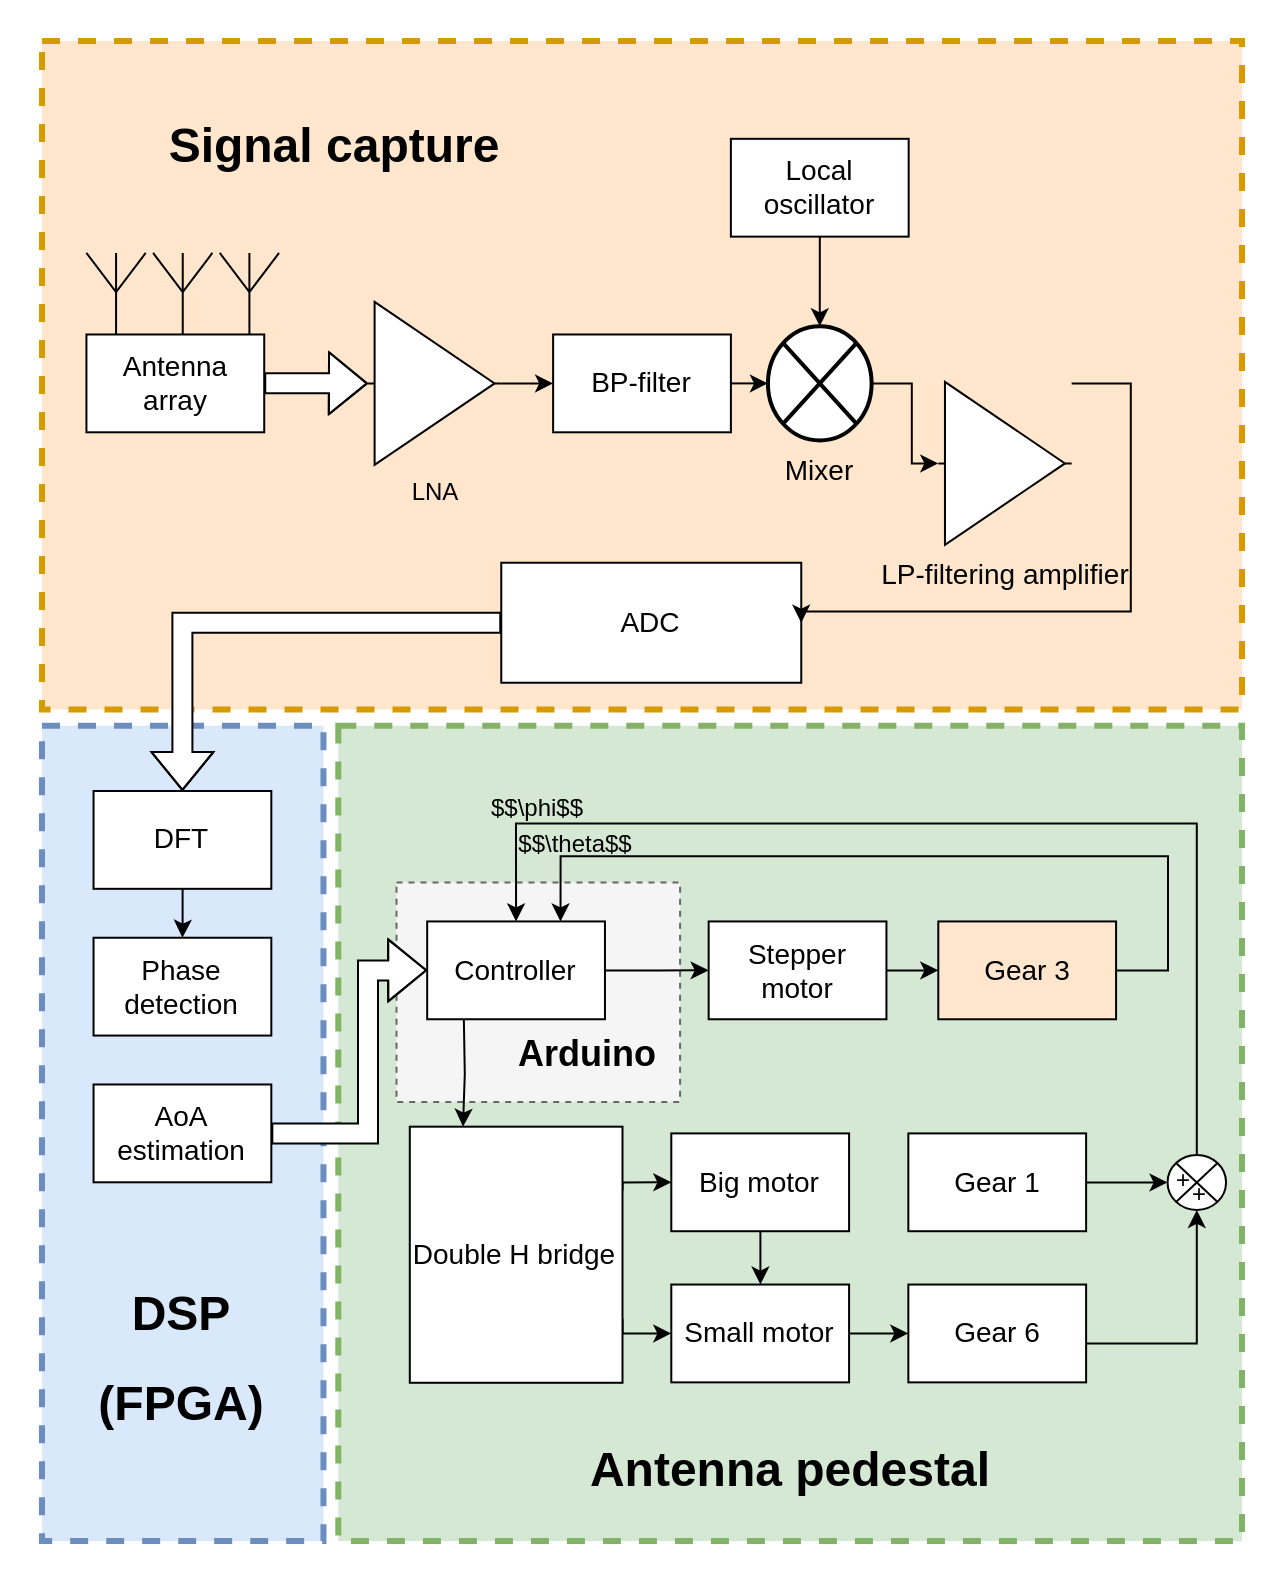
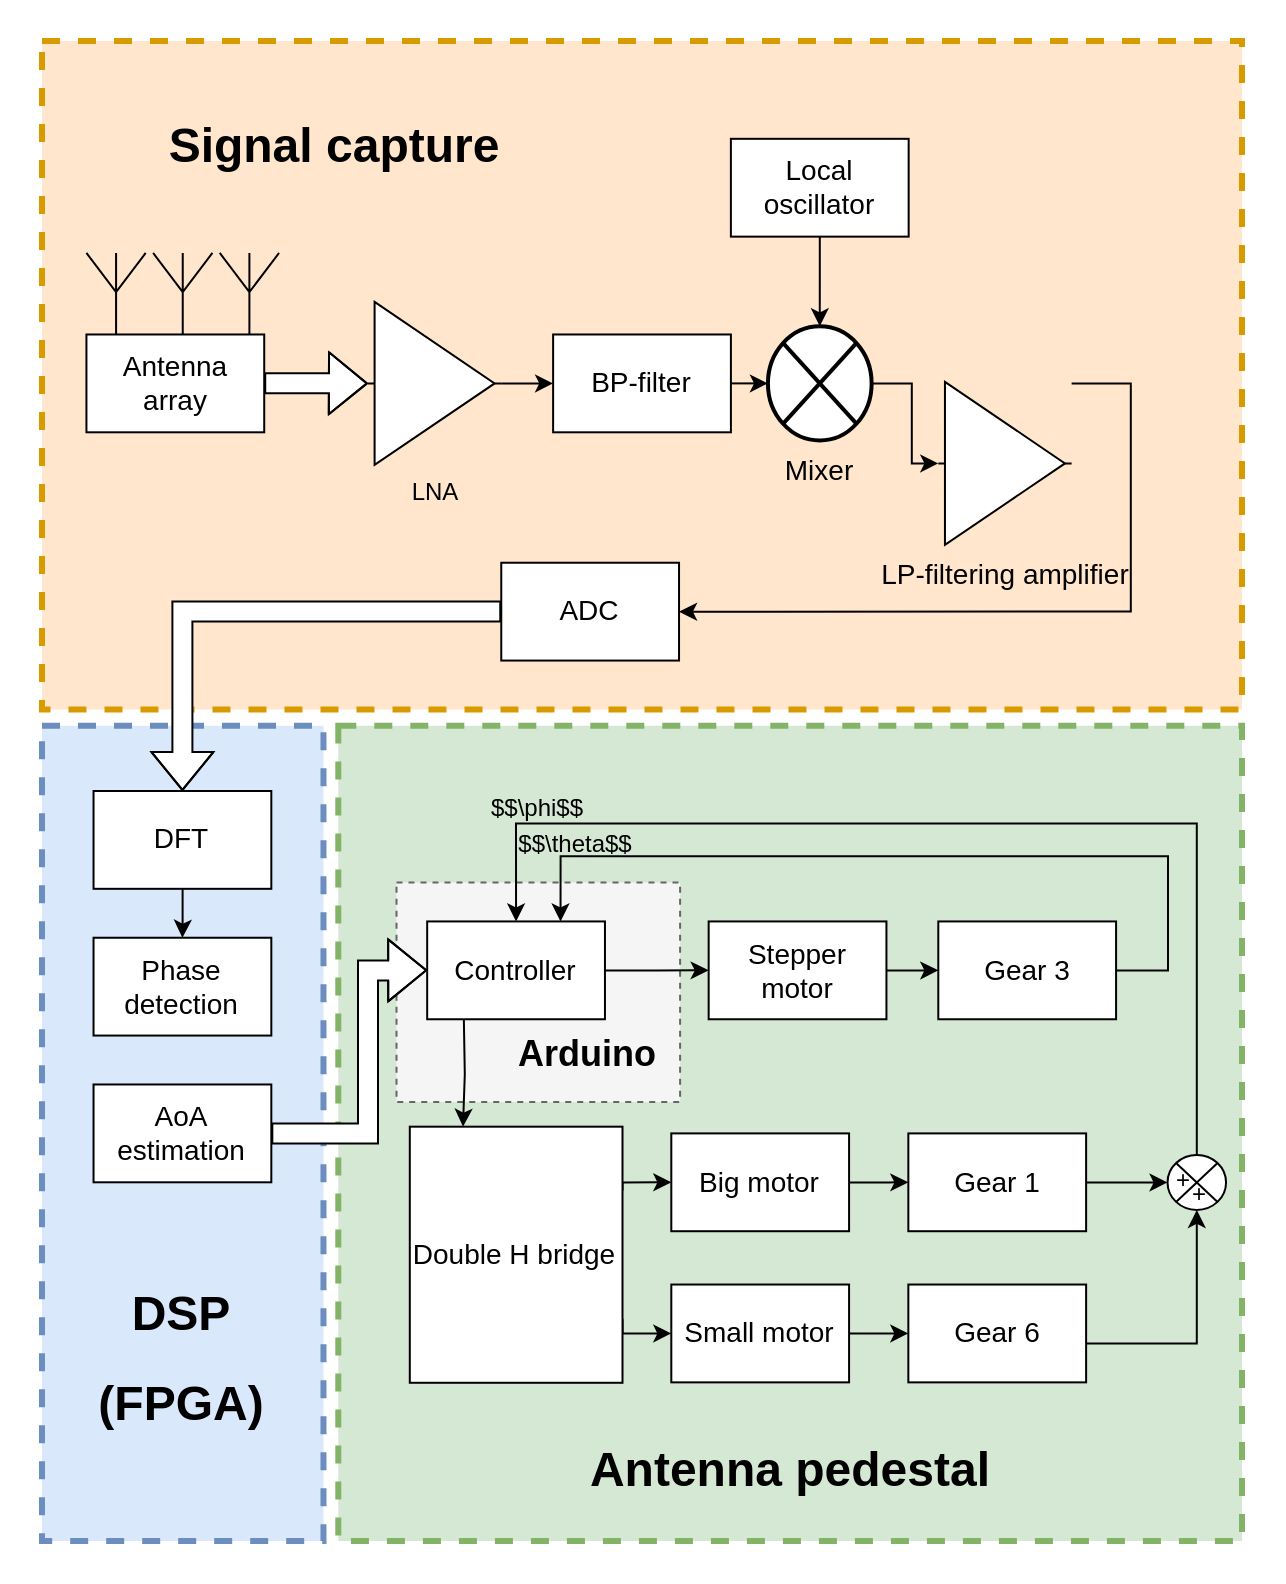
(651, 623) -> (590, 612)
(1027, 970) -> (1027, 970)
(760, 1264) -> (872, 1182)
